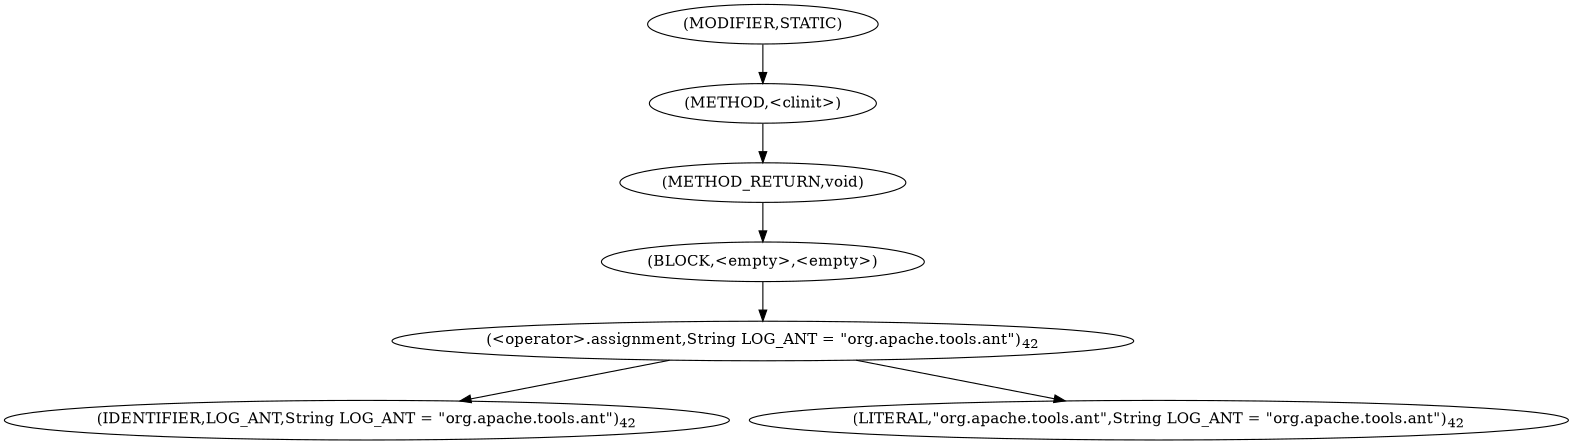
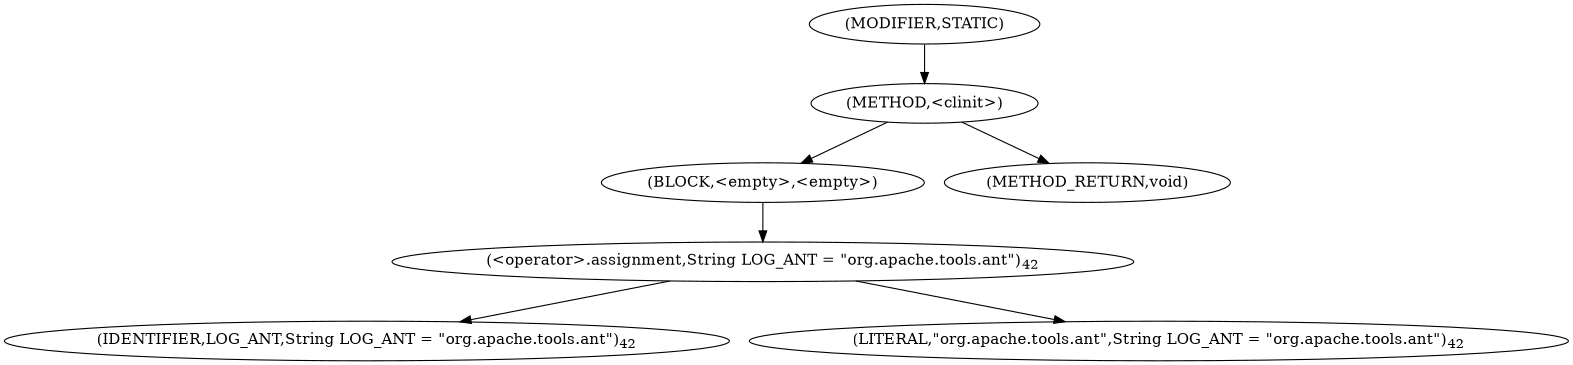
(763, 217) -> (849, 140)
